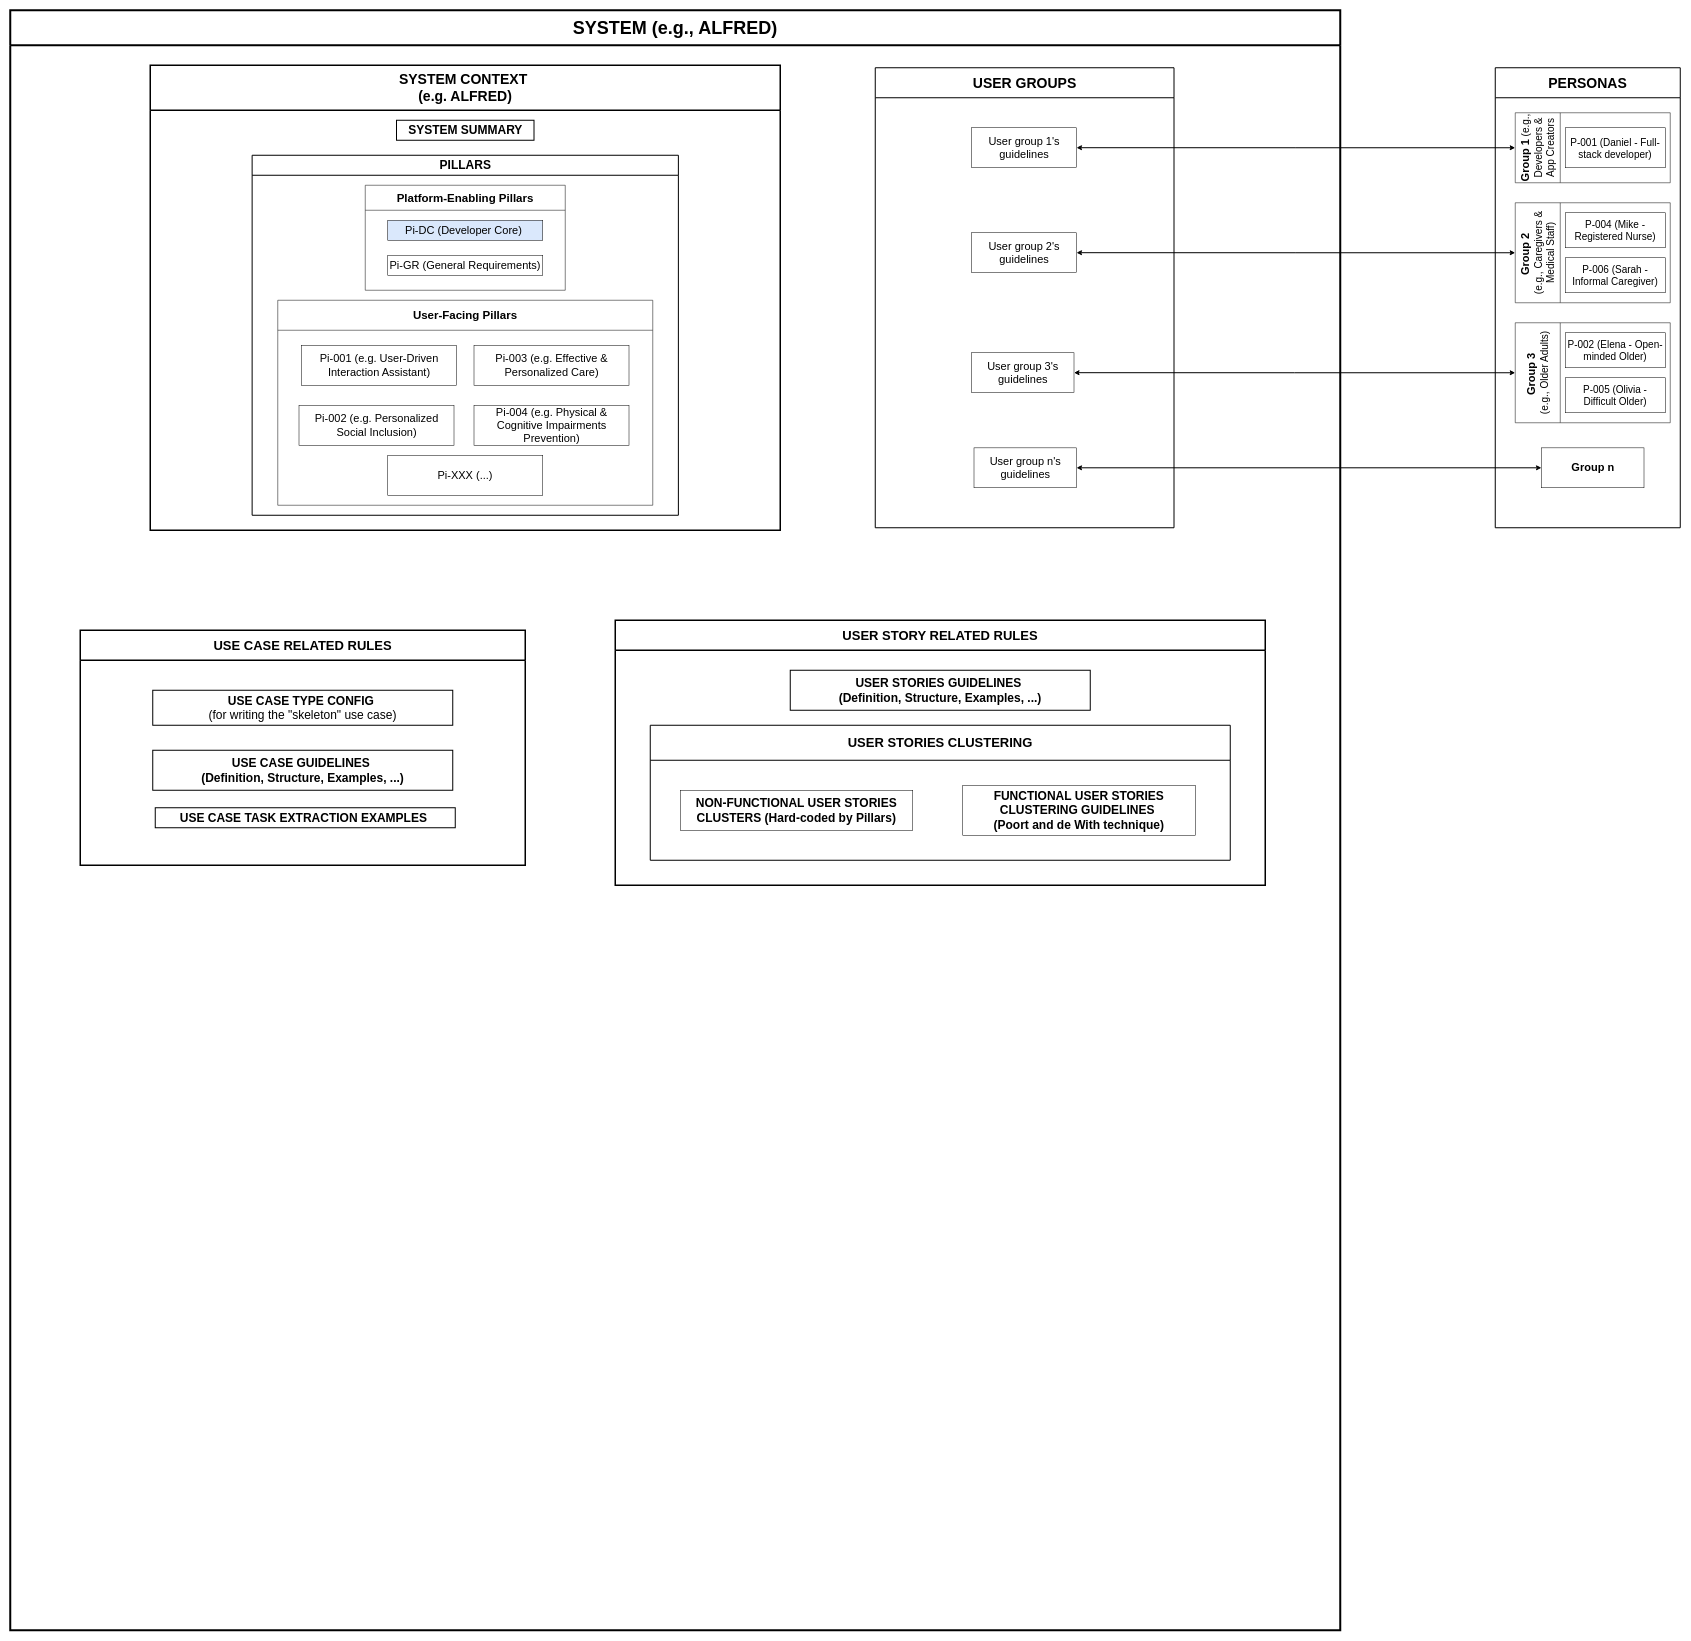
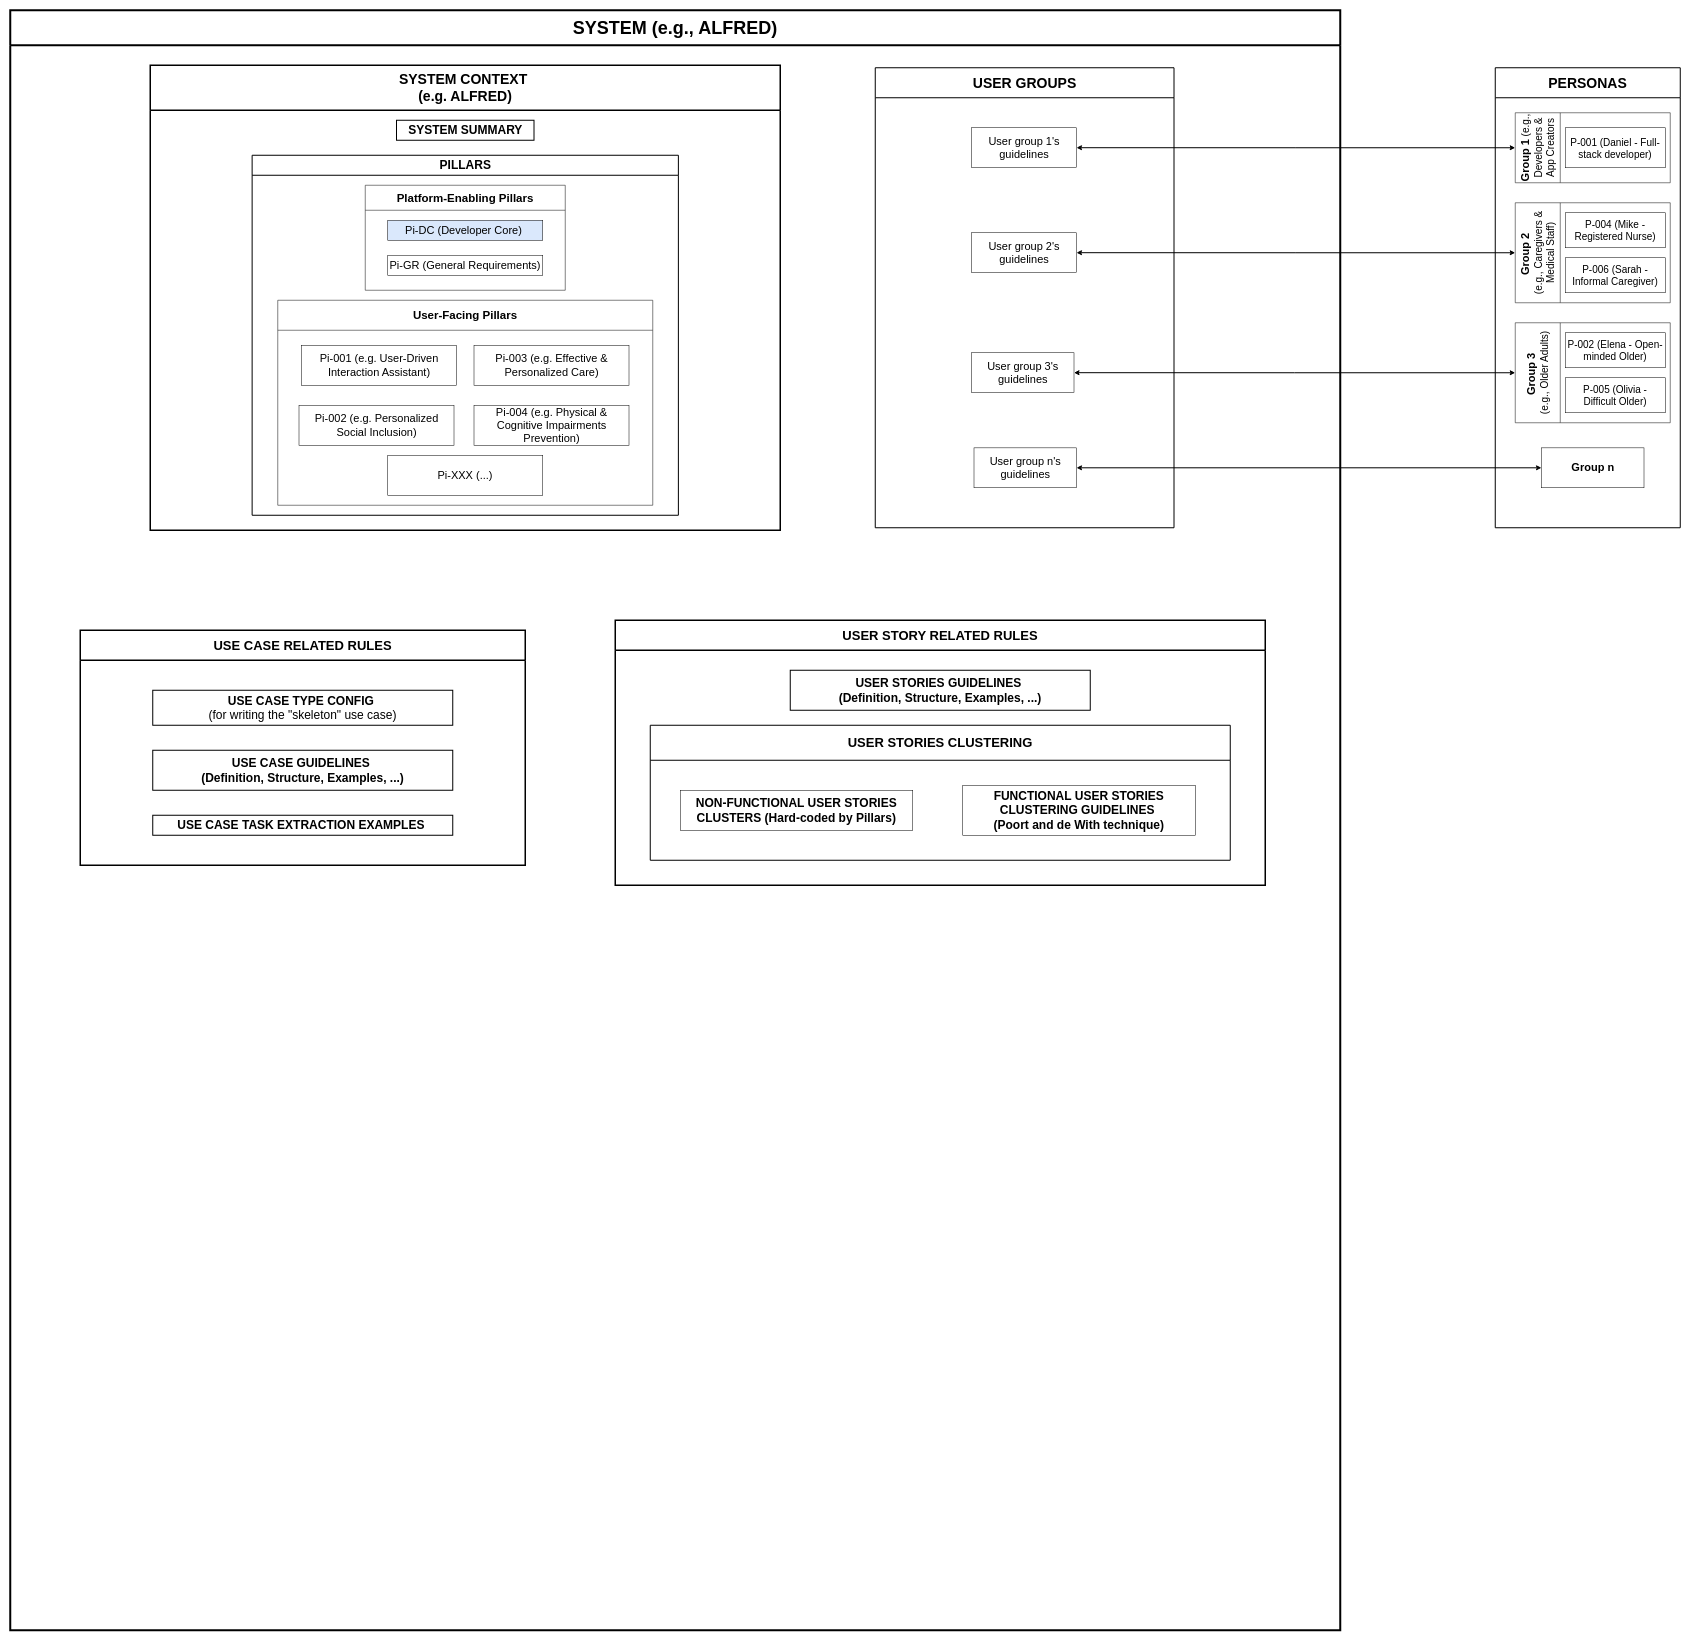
(305, 818) -> (303, 825)
